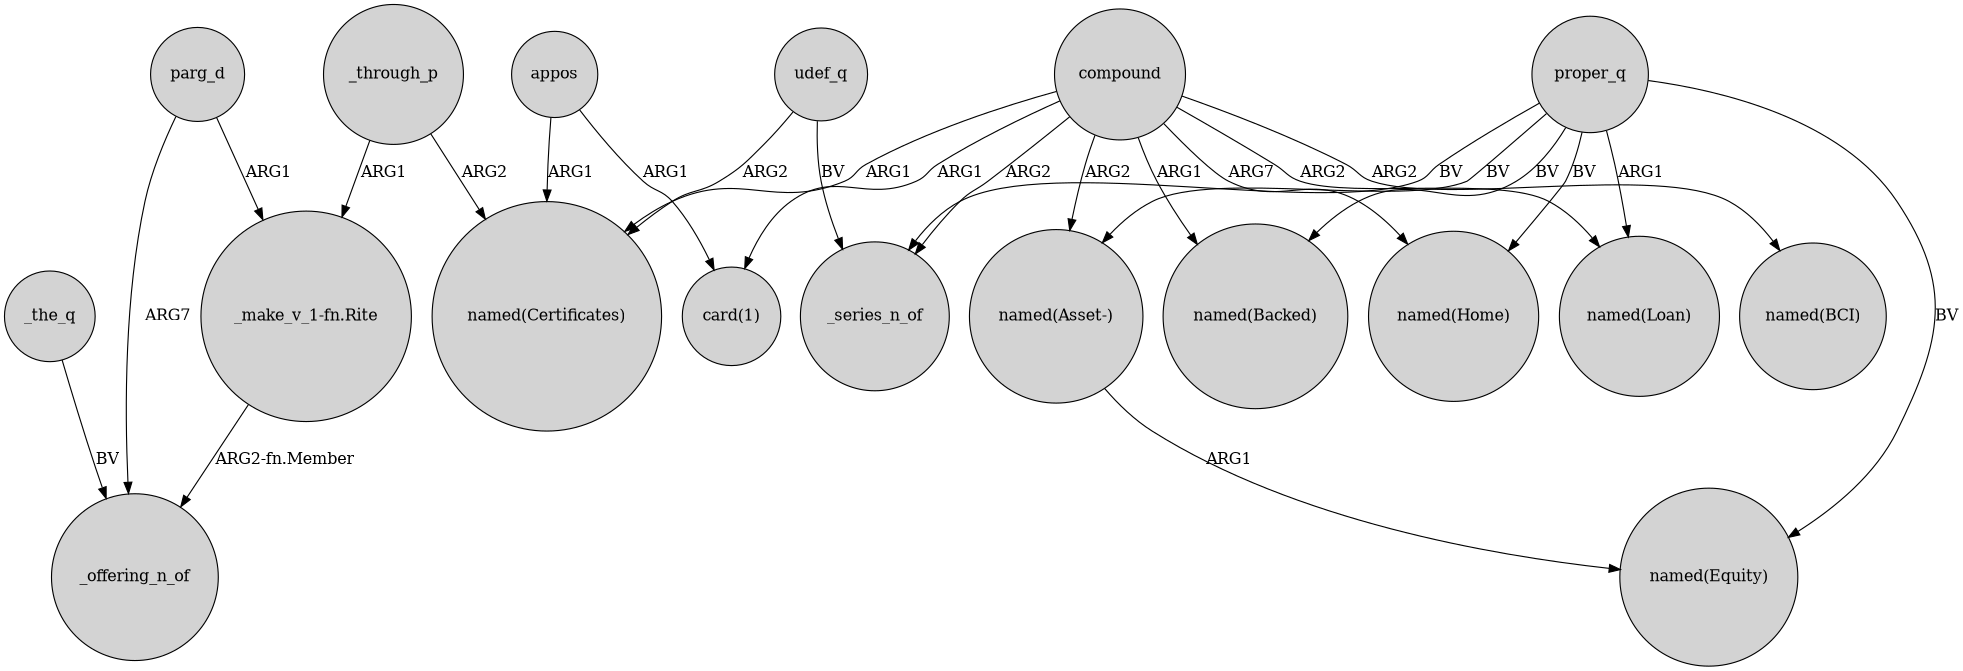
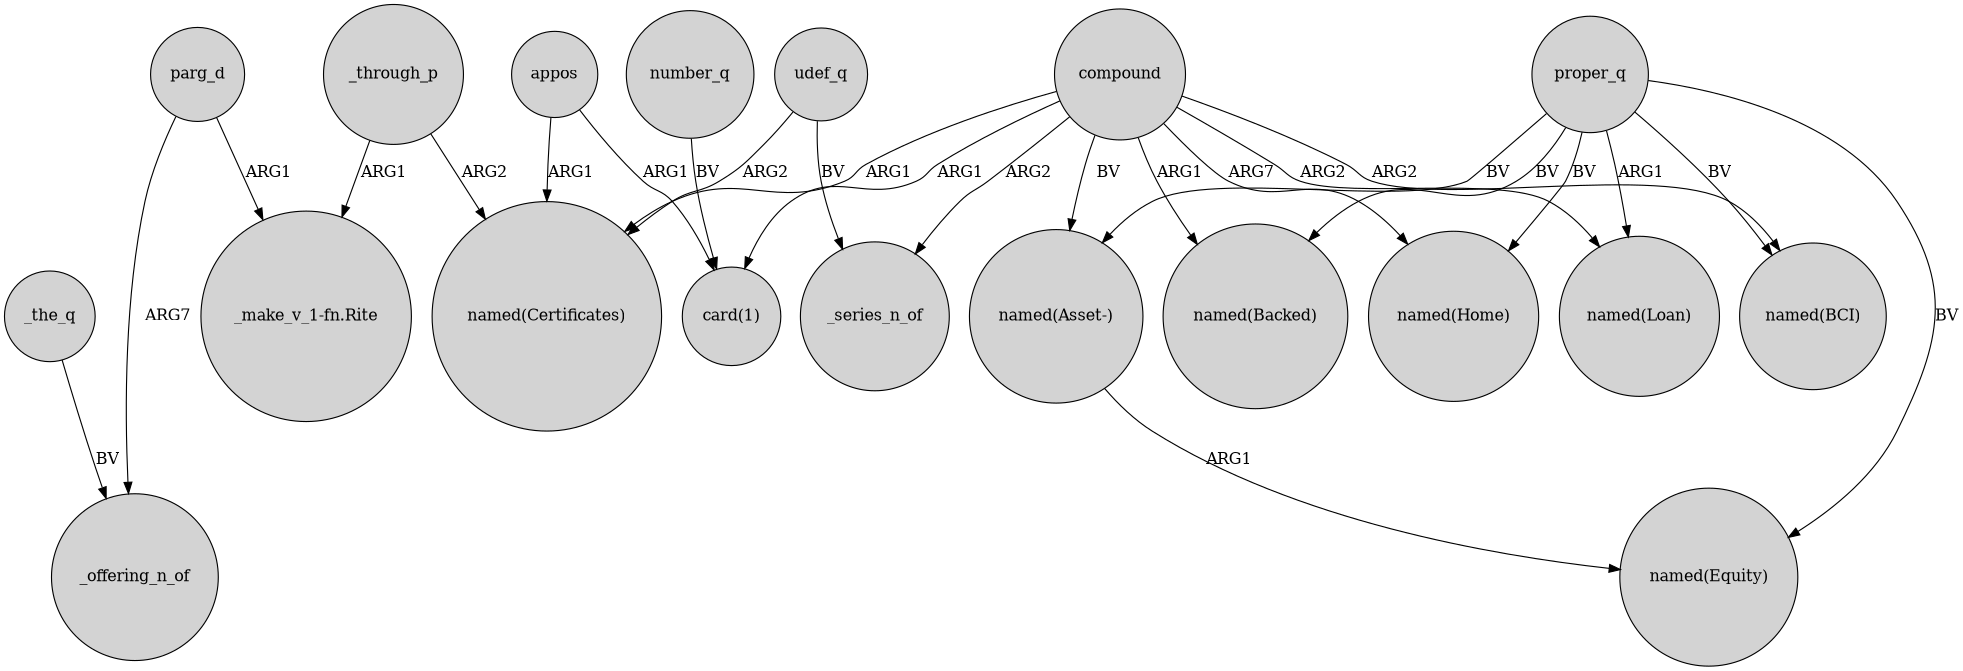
none -> (690, 74)
(1108, 173) -> (1108, 173)
(1148, 185) -> (1704, 175)
(218, 451) -> none
